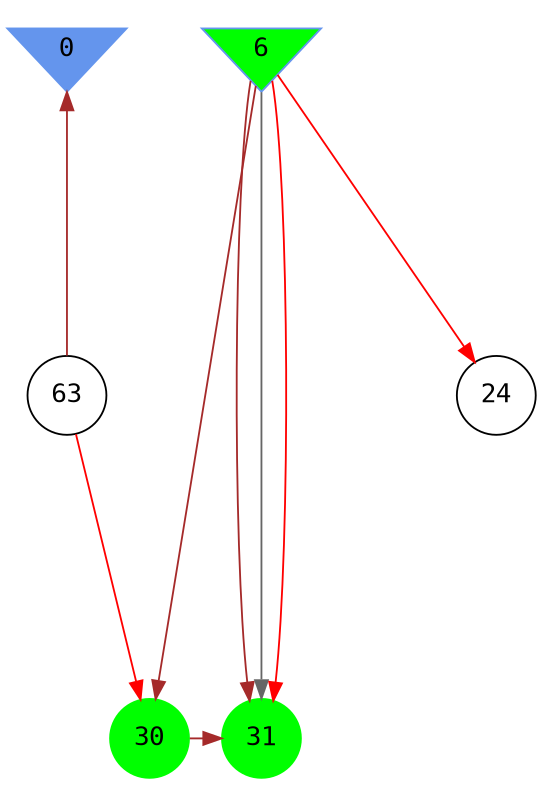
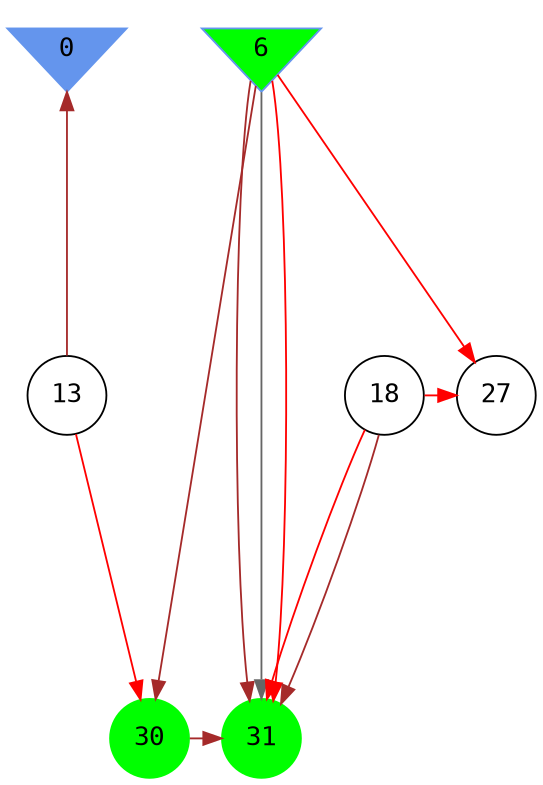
(67, 395) -> (67, 395)
none -> (384, 395)
(496, 395) -> (496, 395)
